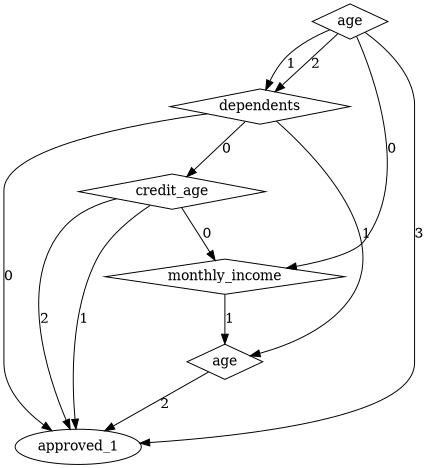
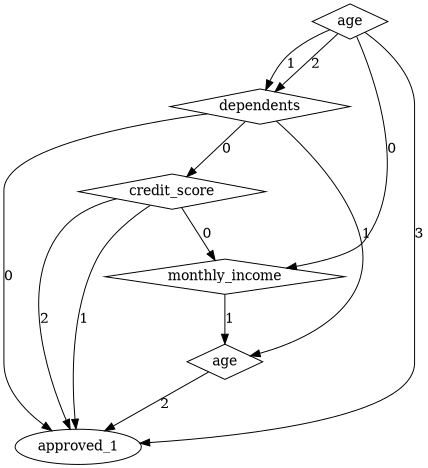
(172, 192) -> (172, 192)
